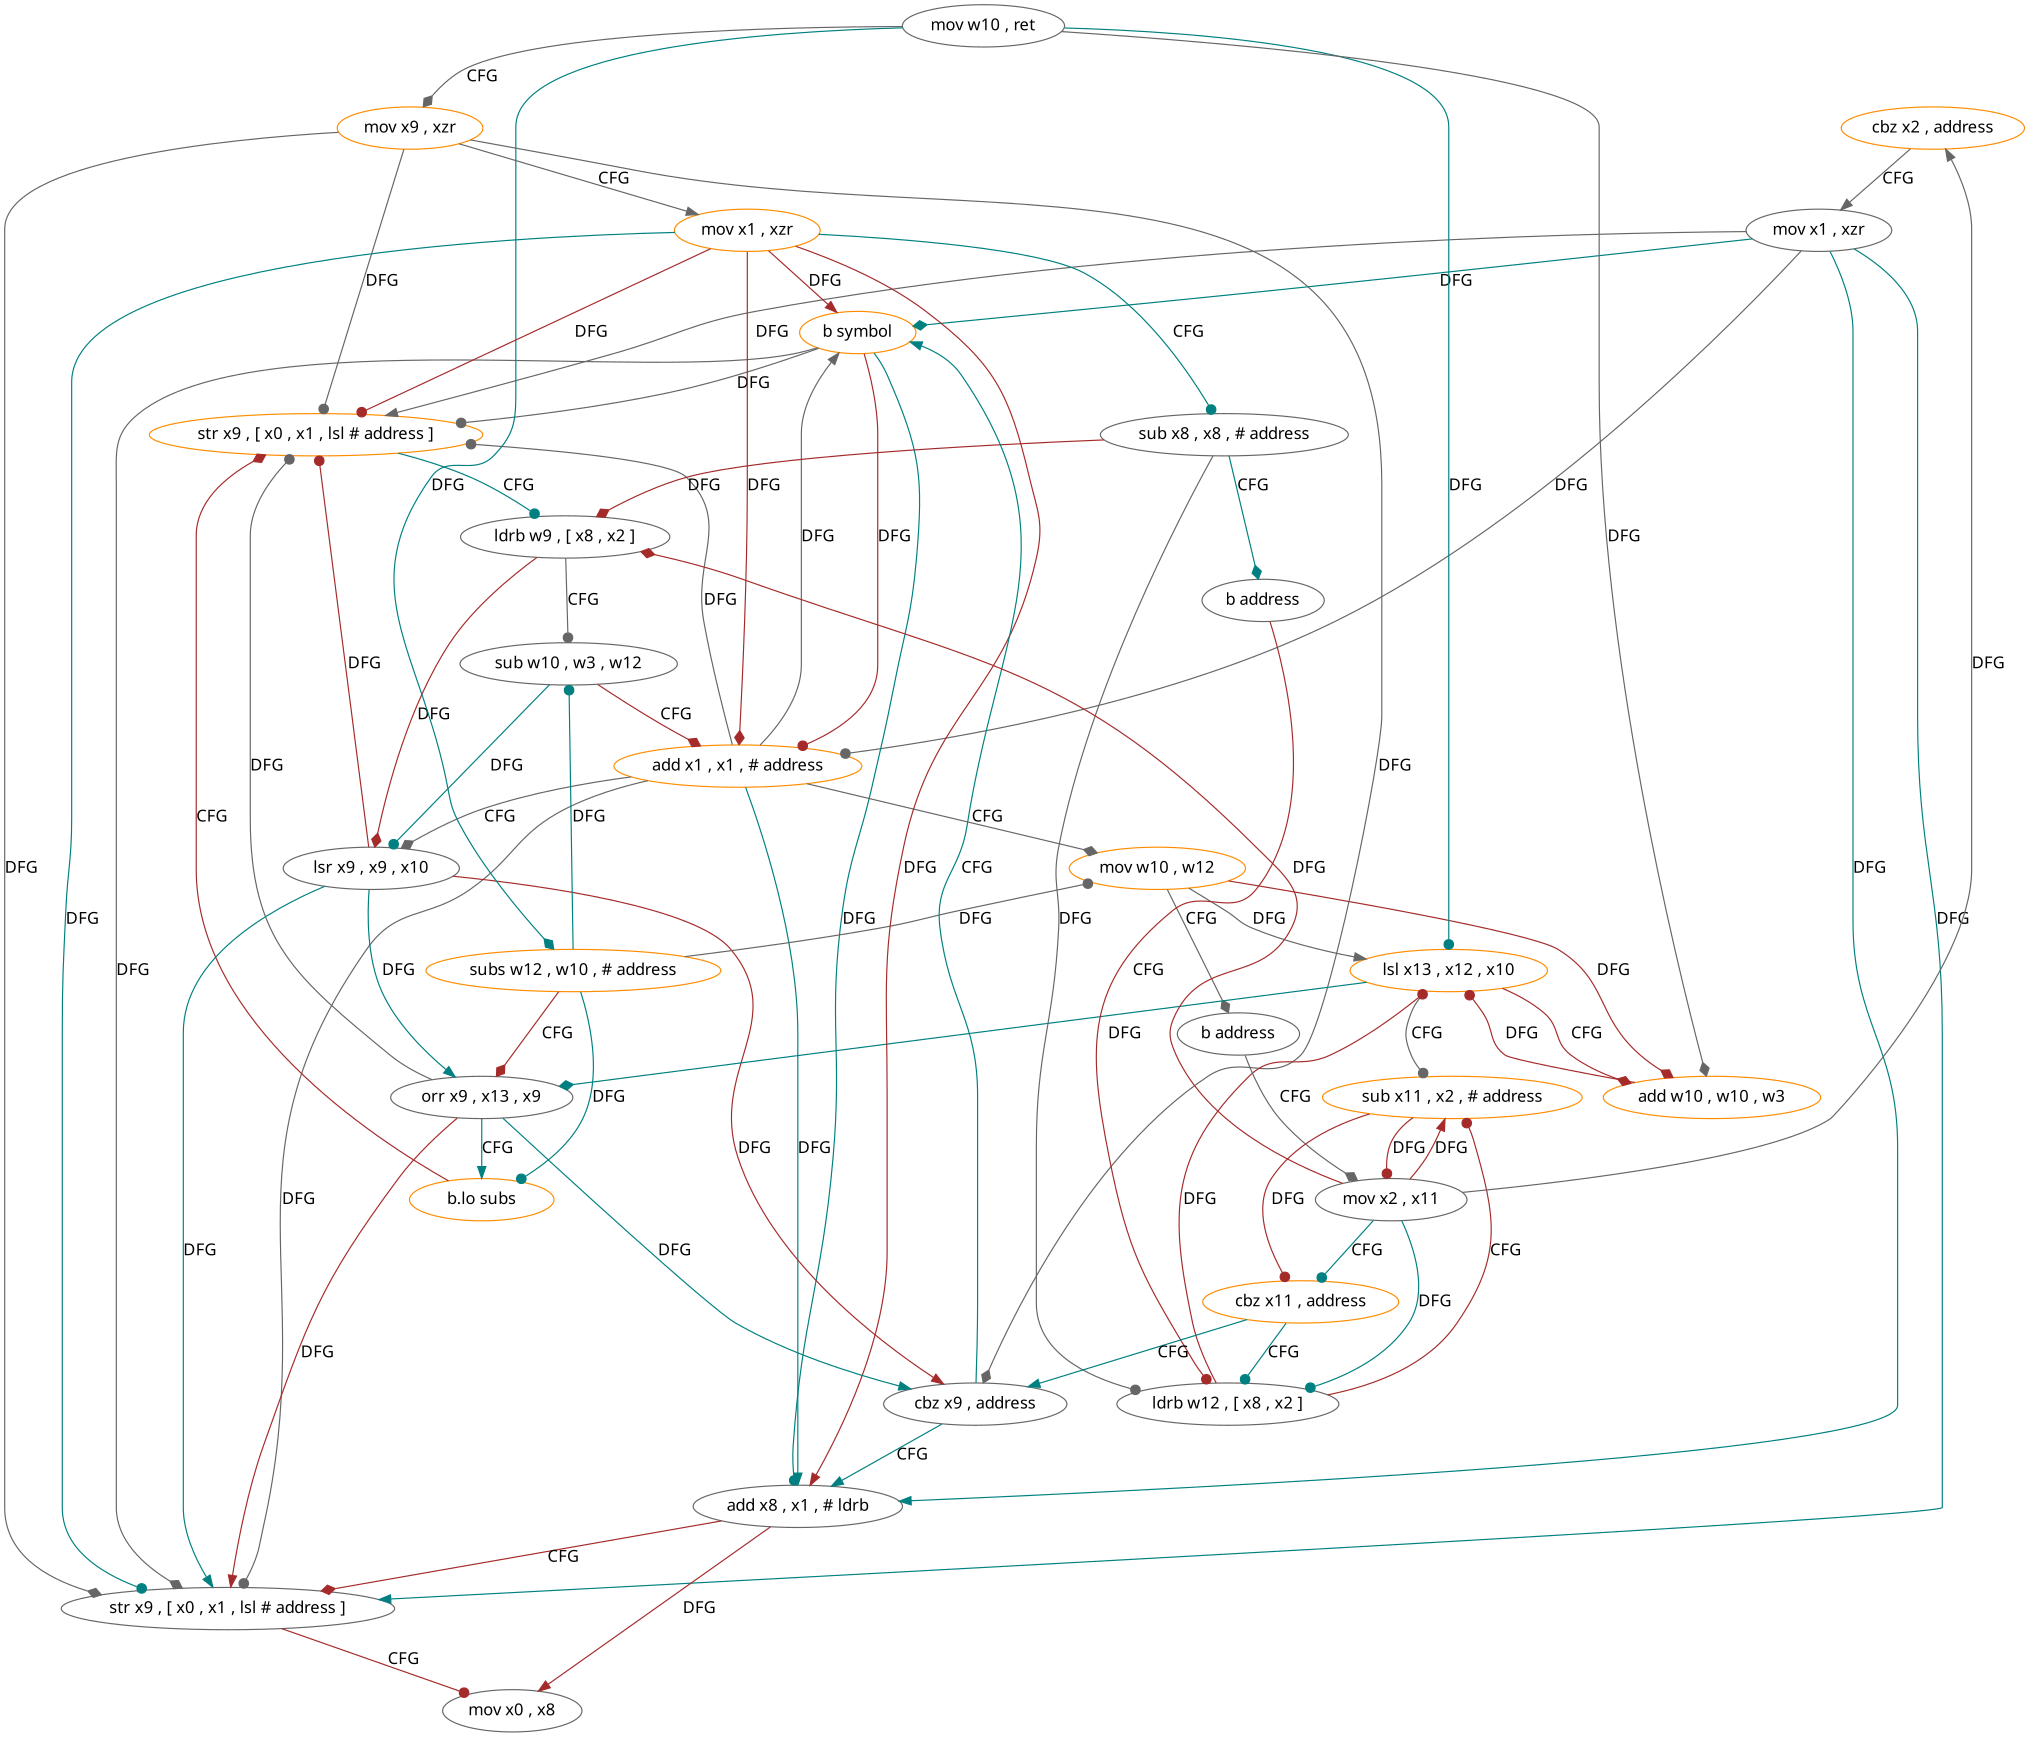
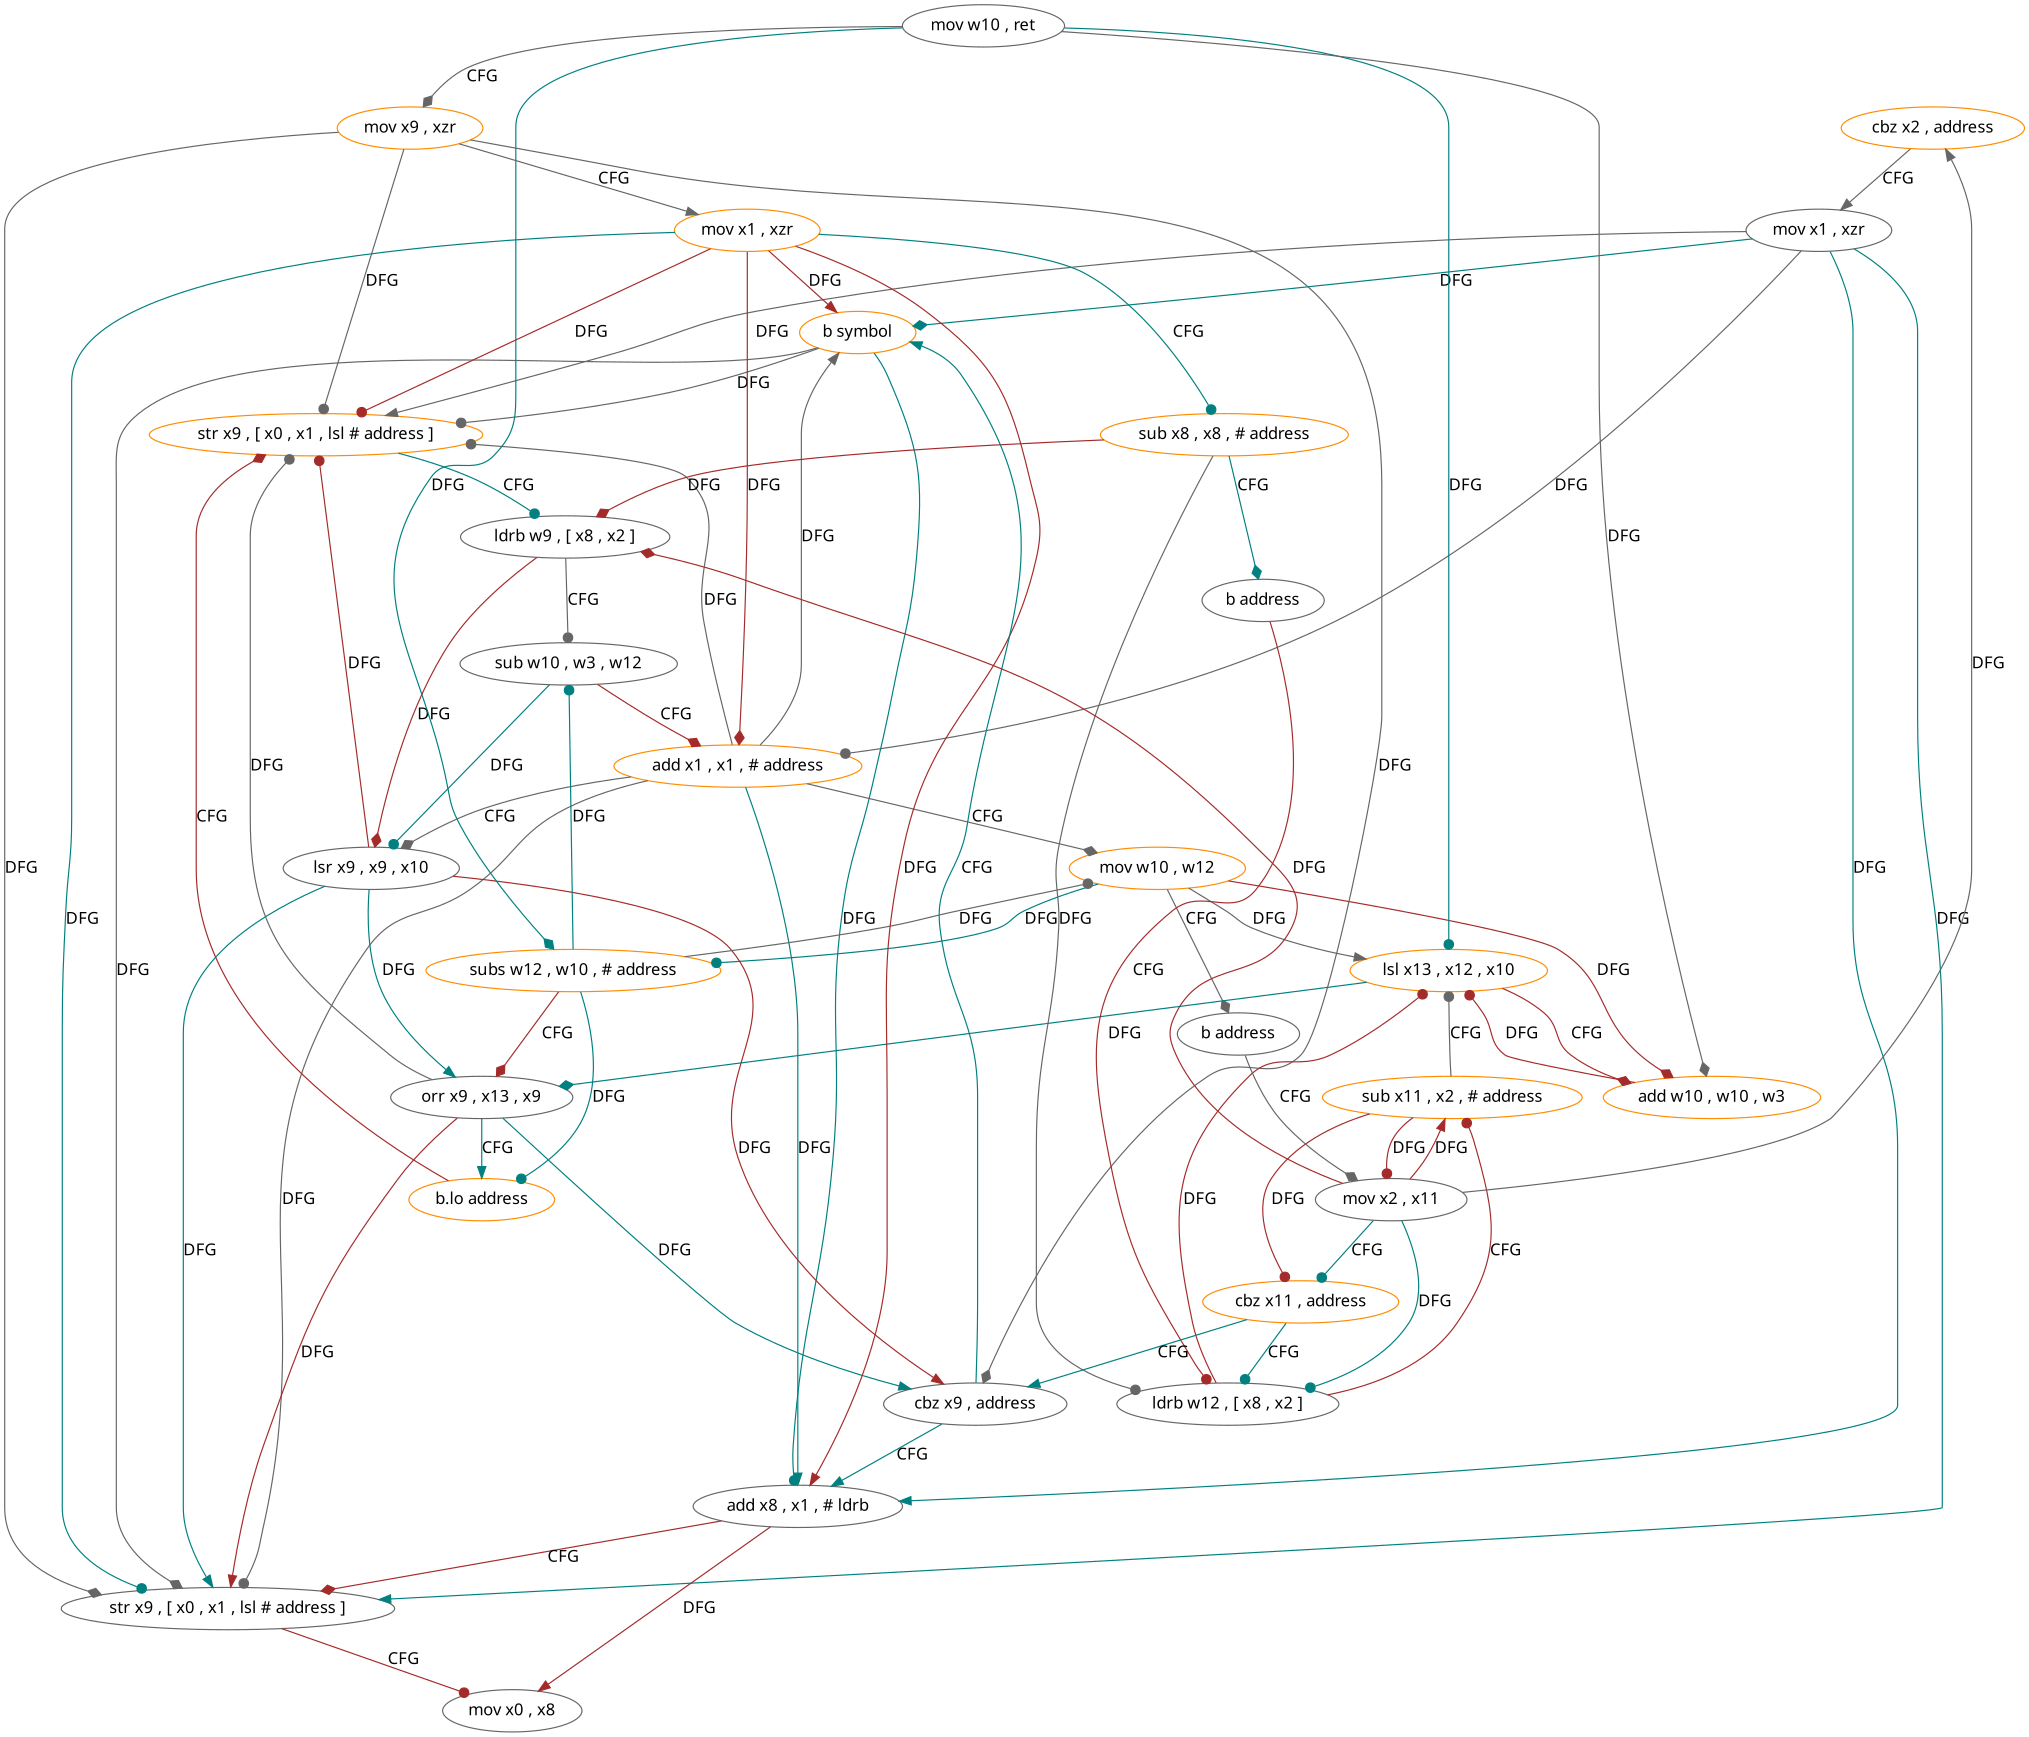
(1224, 435) -> (1224, 435)
(878, 565) -> none
none -> (915, 945)
(1406, 1030) -> (1449, 1039)
(482, 1200) -> (482, 1200)
